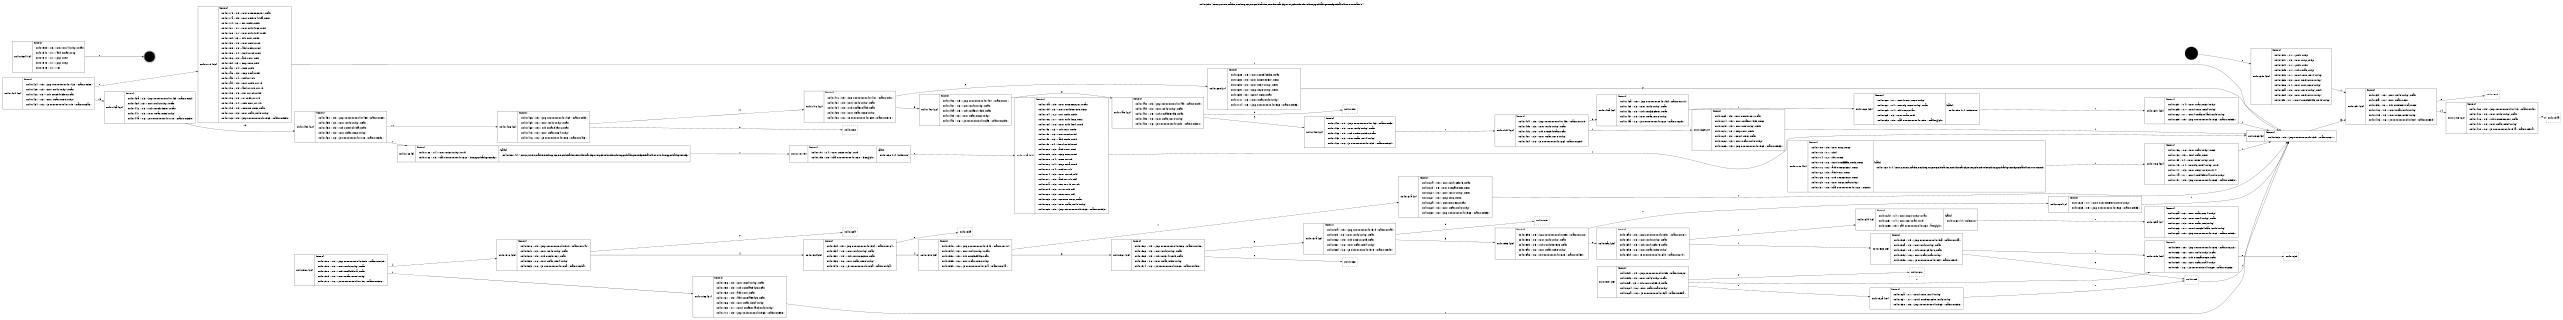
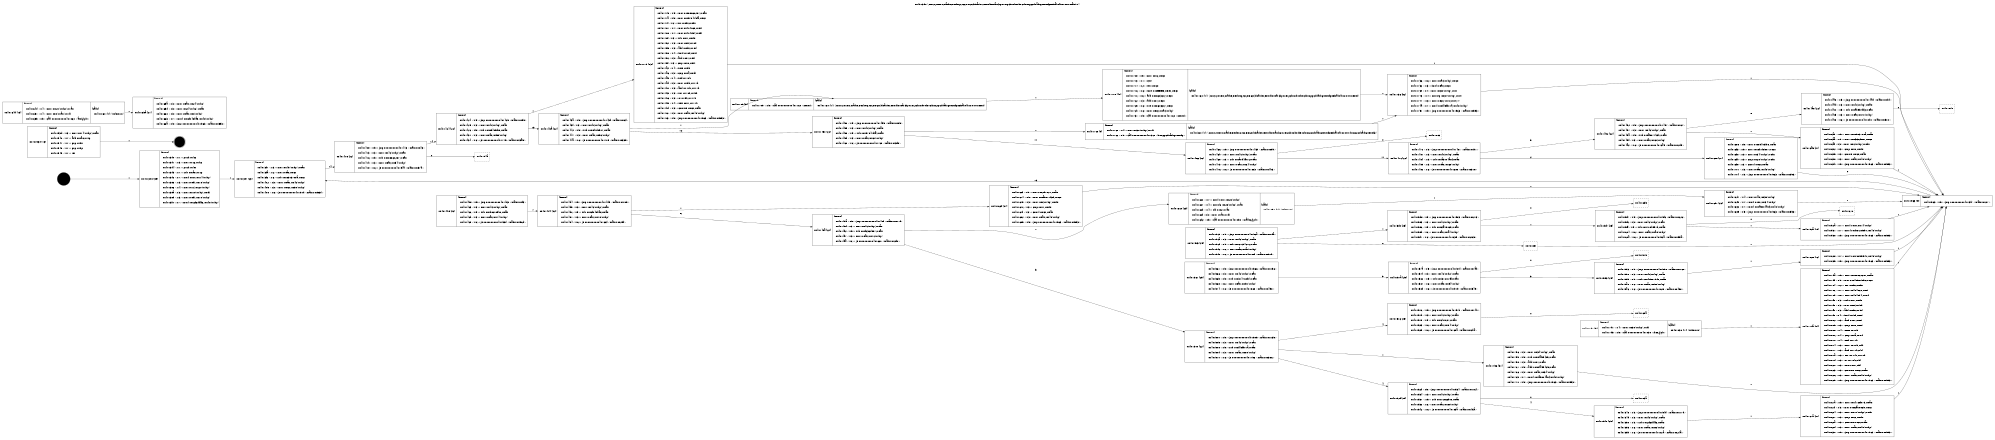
(2492, 95) -> none
none -> (858, 104)
(1253, 122) -> none
none -> (431, 143)
none -> (1847, 148)
(739, 154) -> (1384, 120)
(1643, 244) -> none
(696, 255) -> (1332, 372)
(1061, 255) -> none
(1350, 262) -> none
(1919, 283) -> (1537, 226)
none -> (1044, 288)
(2073, 292) -> (1908, 213)
